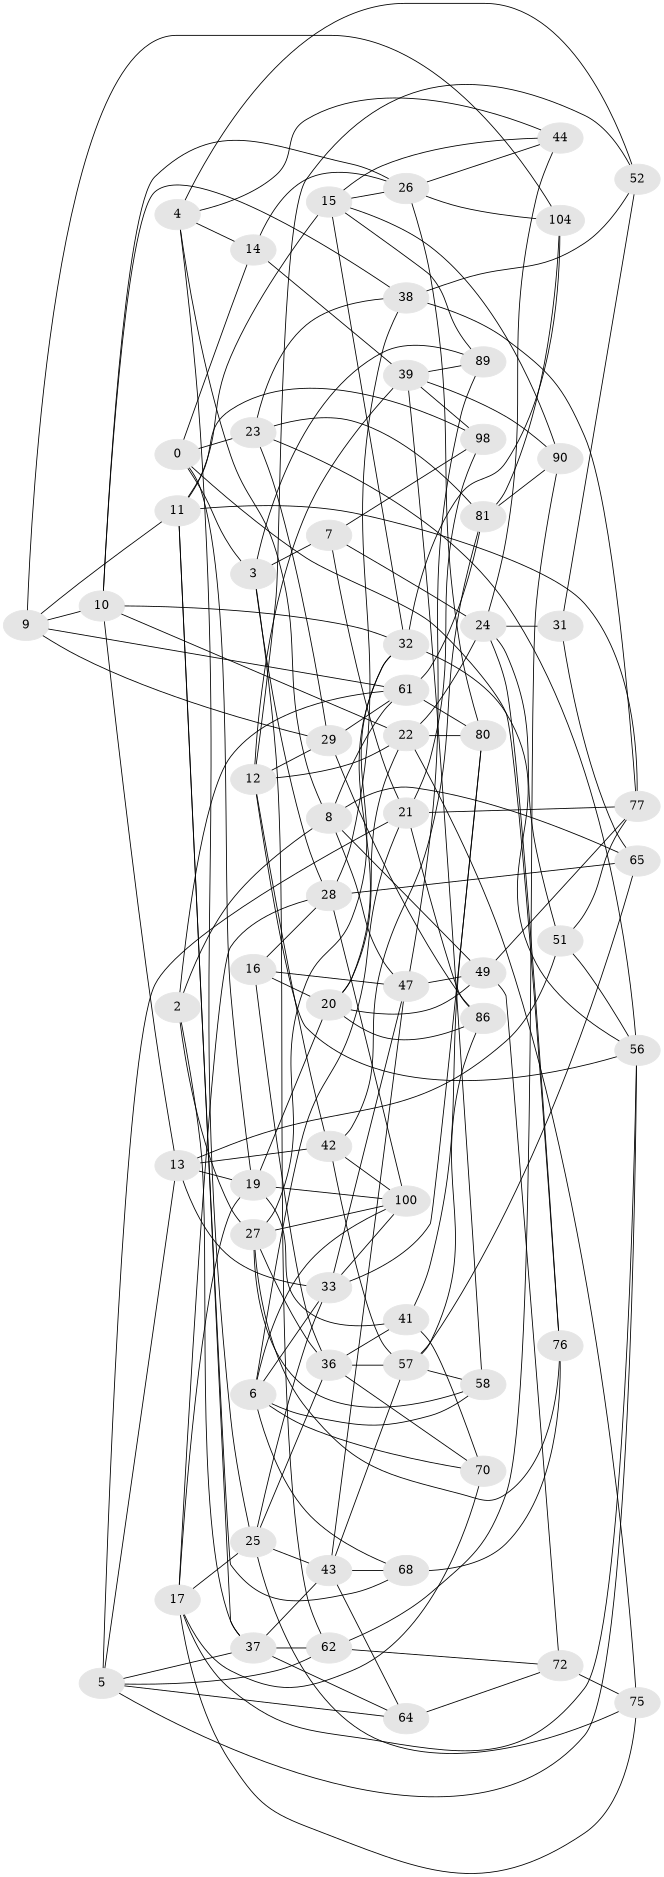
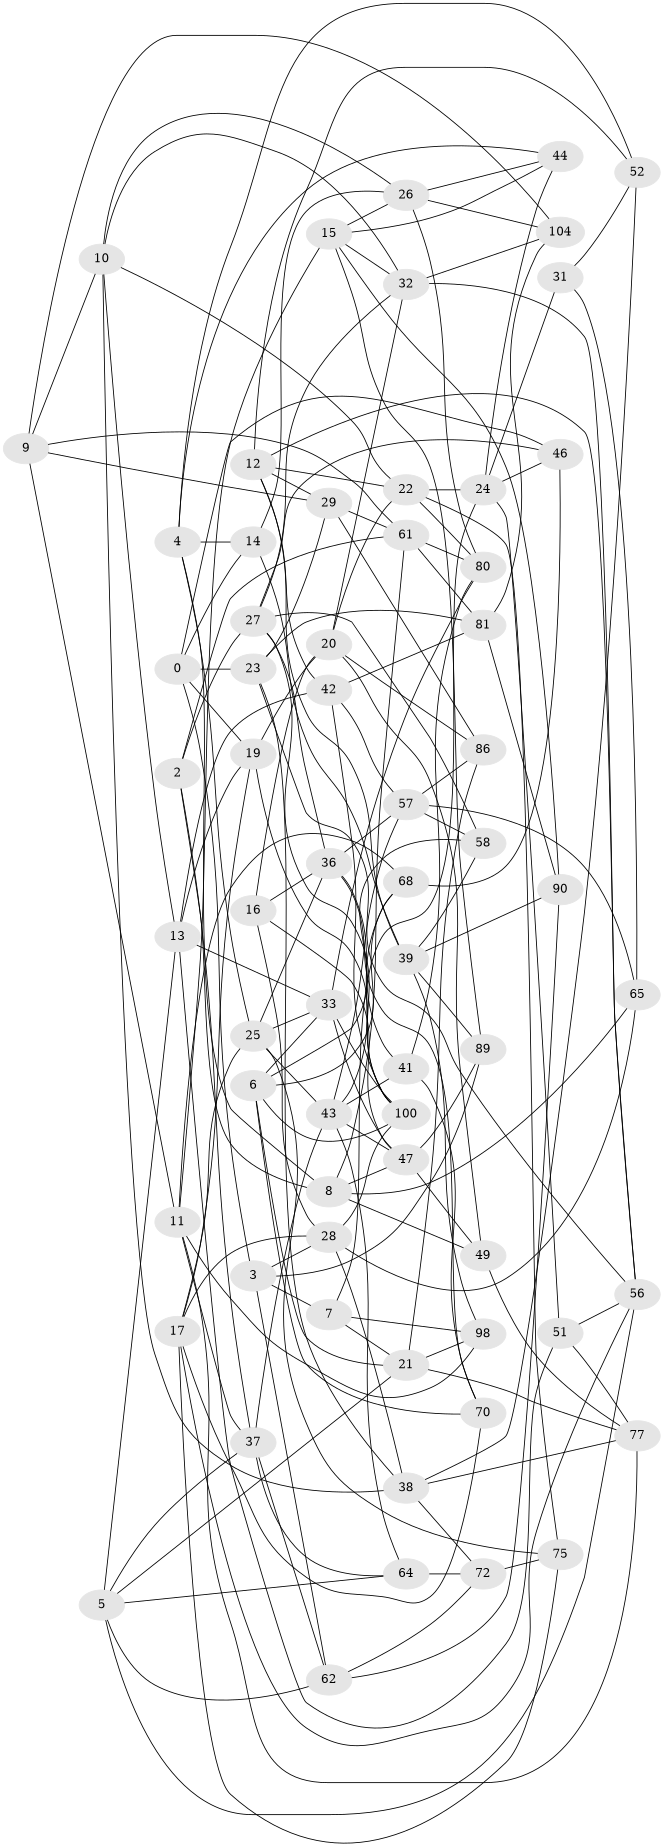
(295, 1299) -> (368, 1092)
(532, 1316) -> (445, 1531)
(560, 1346) -> (560, 454)
